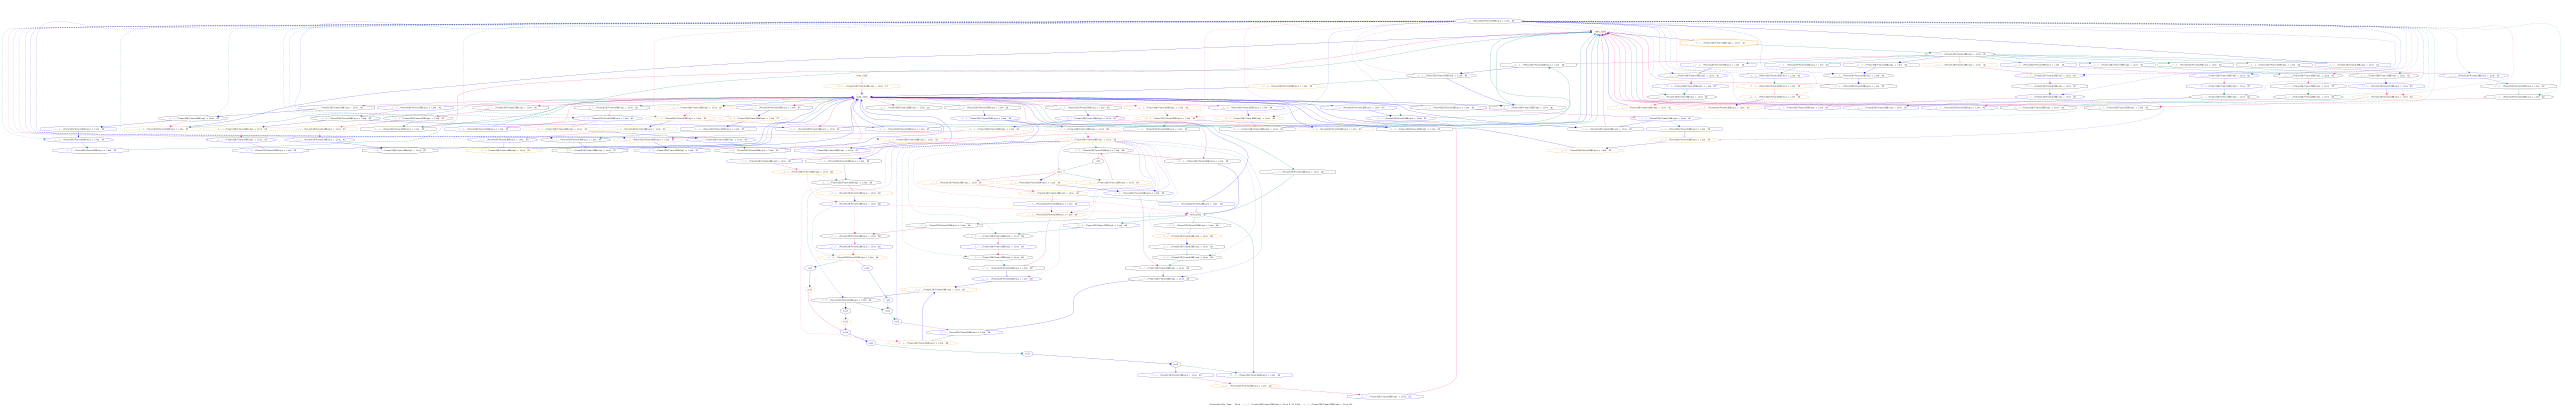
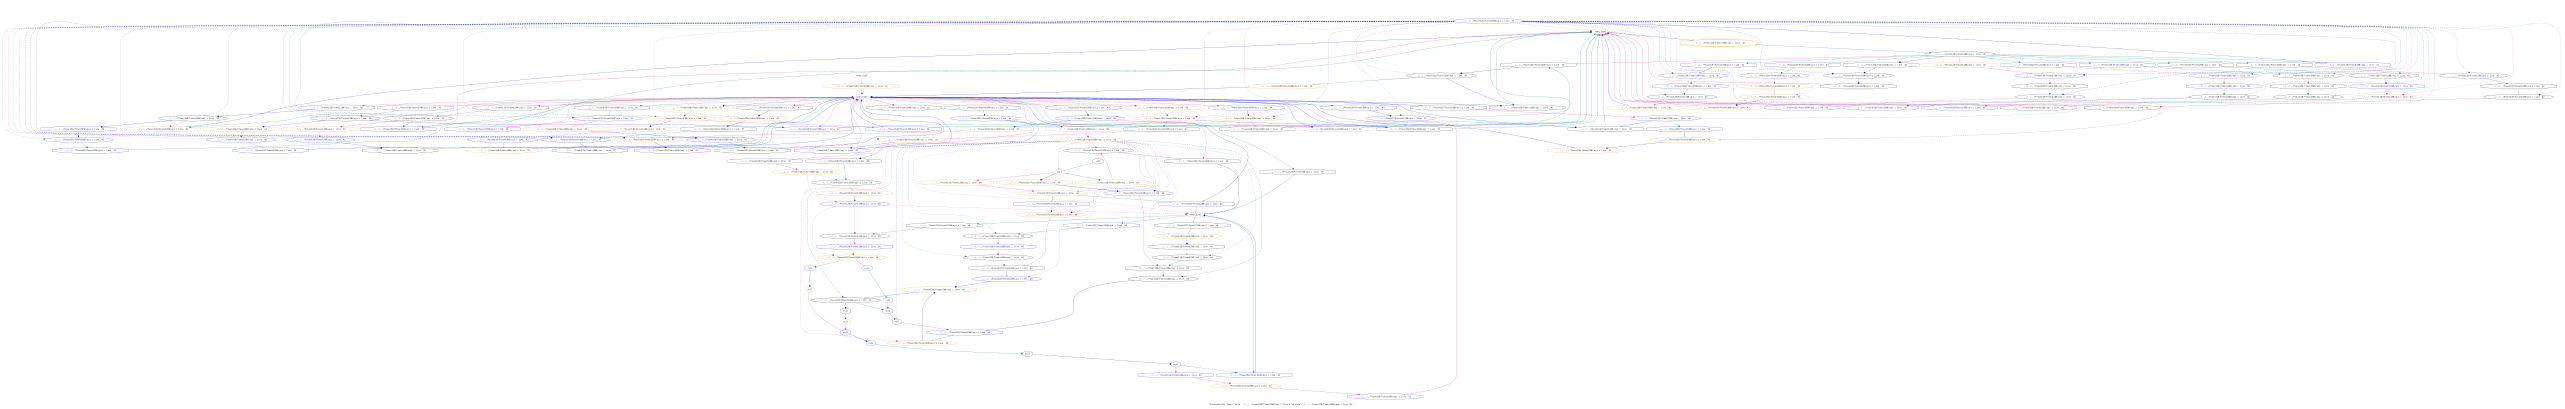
none -> (1256, 277)
